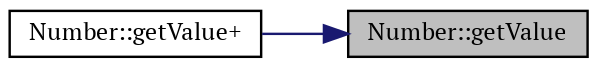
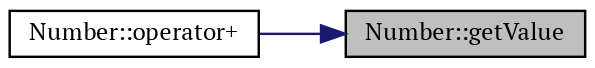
(135, 34) -> (134, 34)
